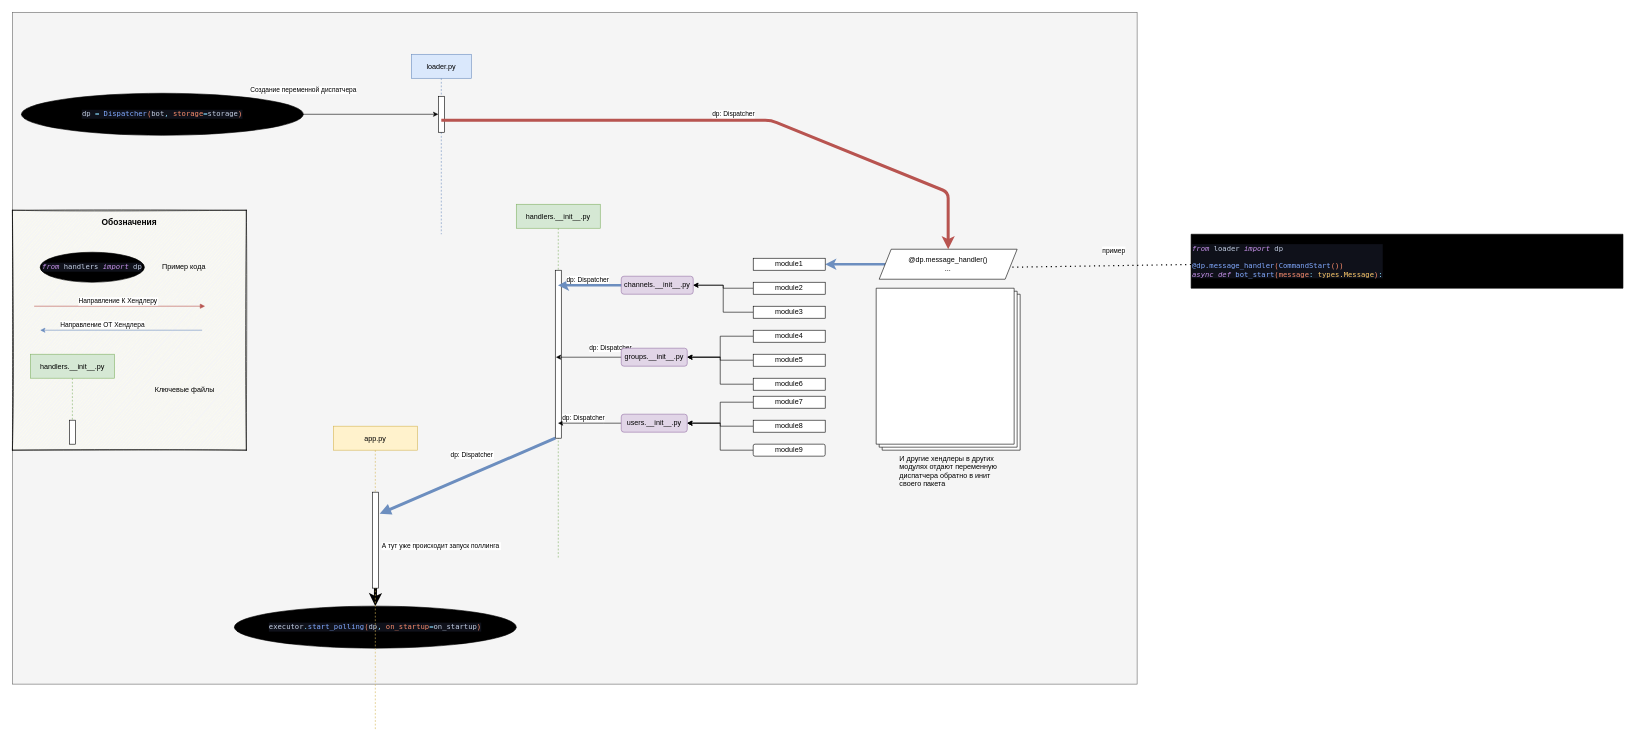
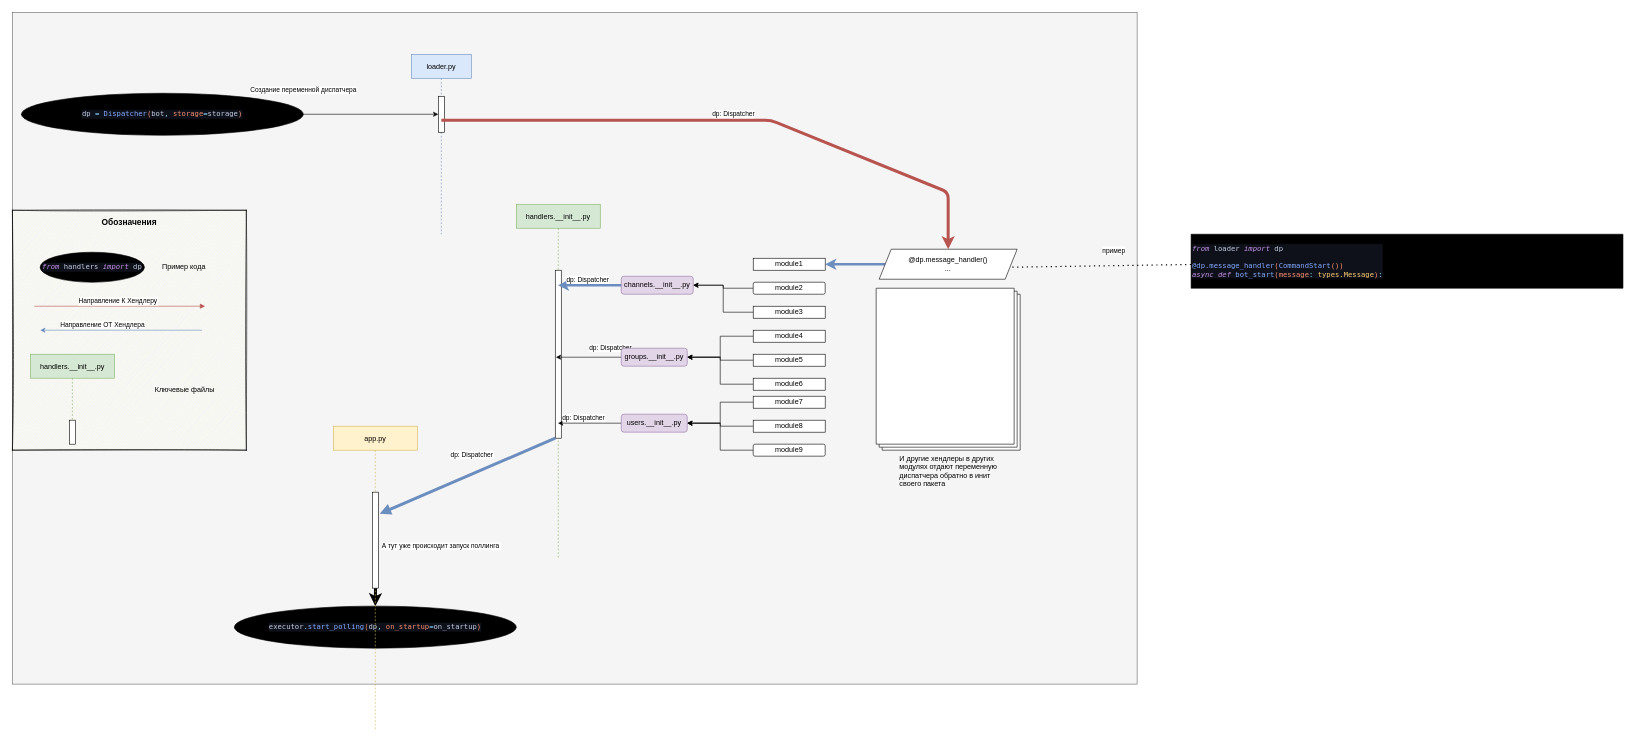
(789, 288) -> (789, 288)
